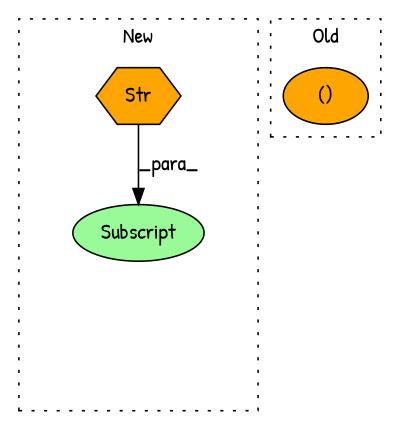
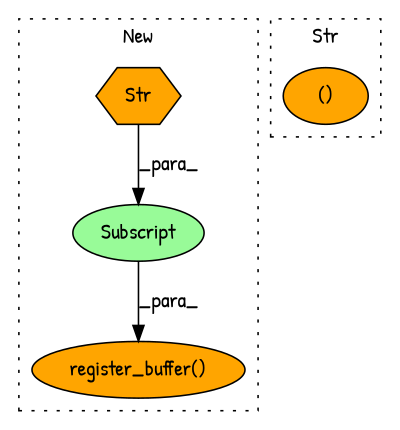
(326, 37) -> (326, 37)
none -> (138, 370)
